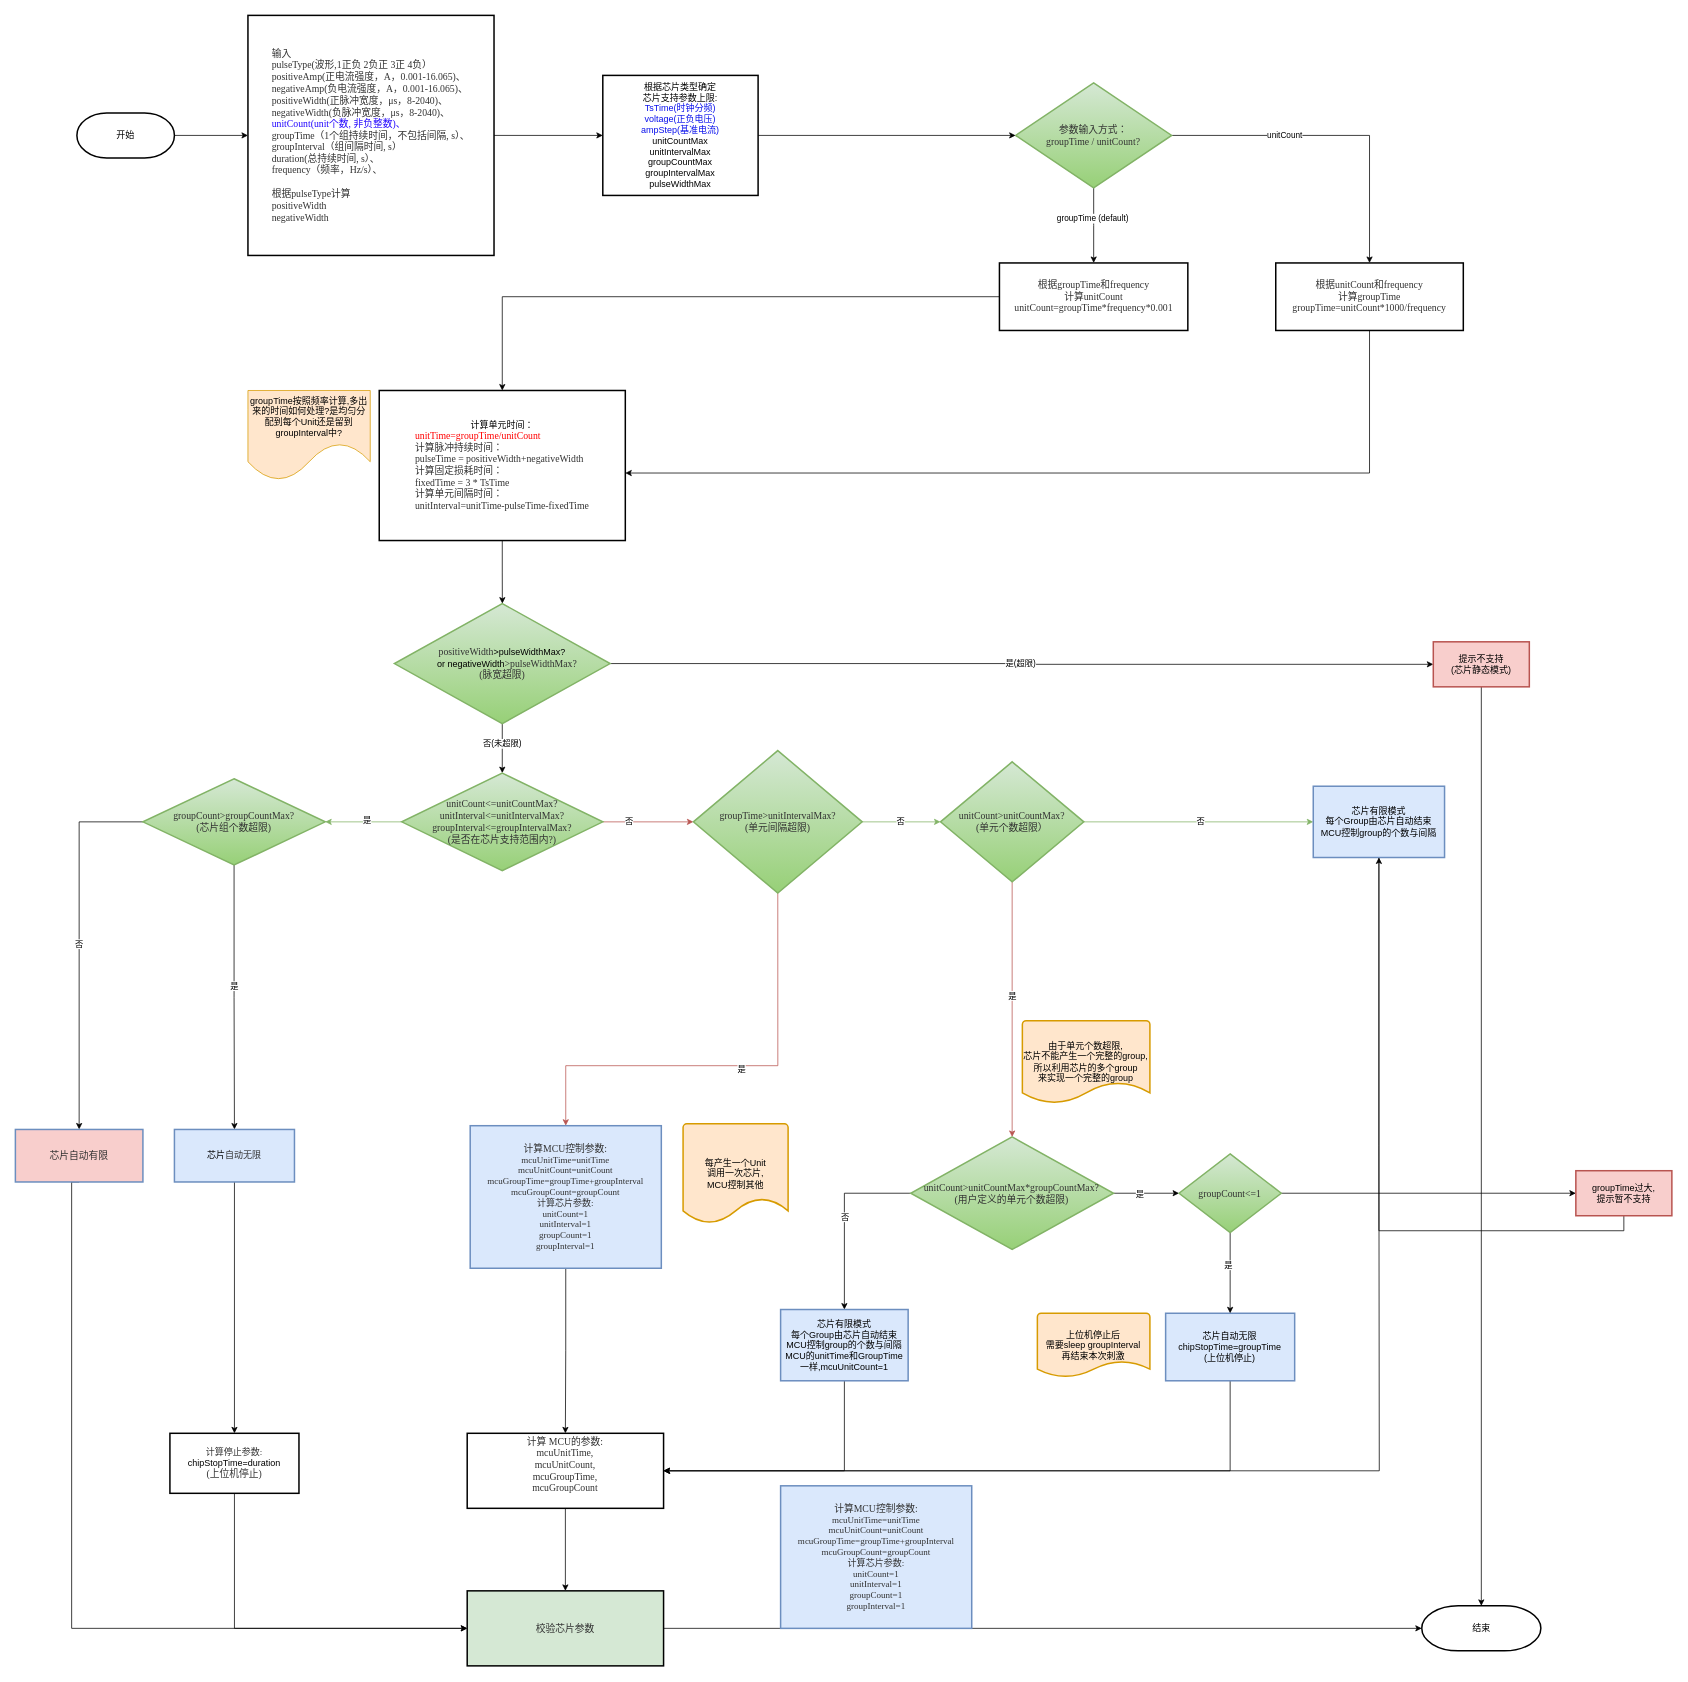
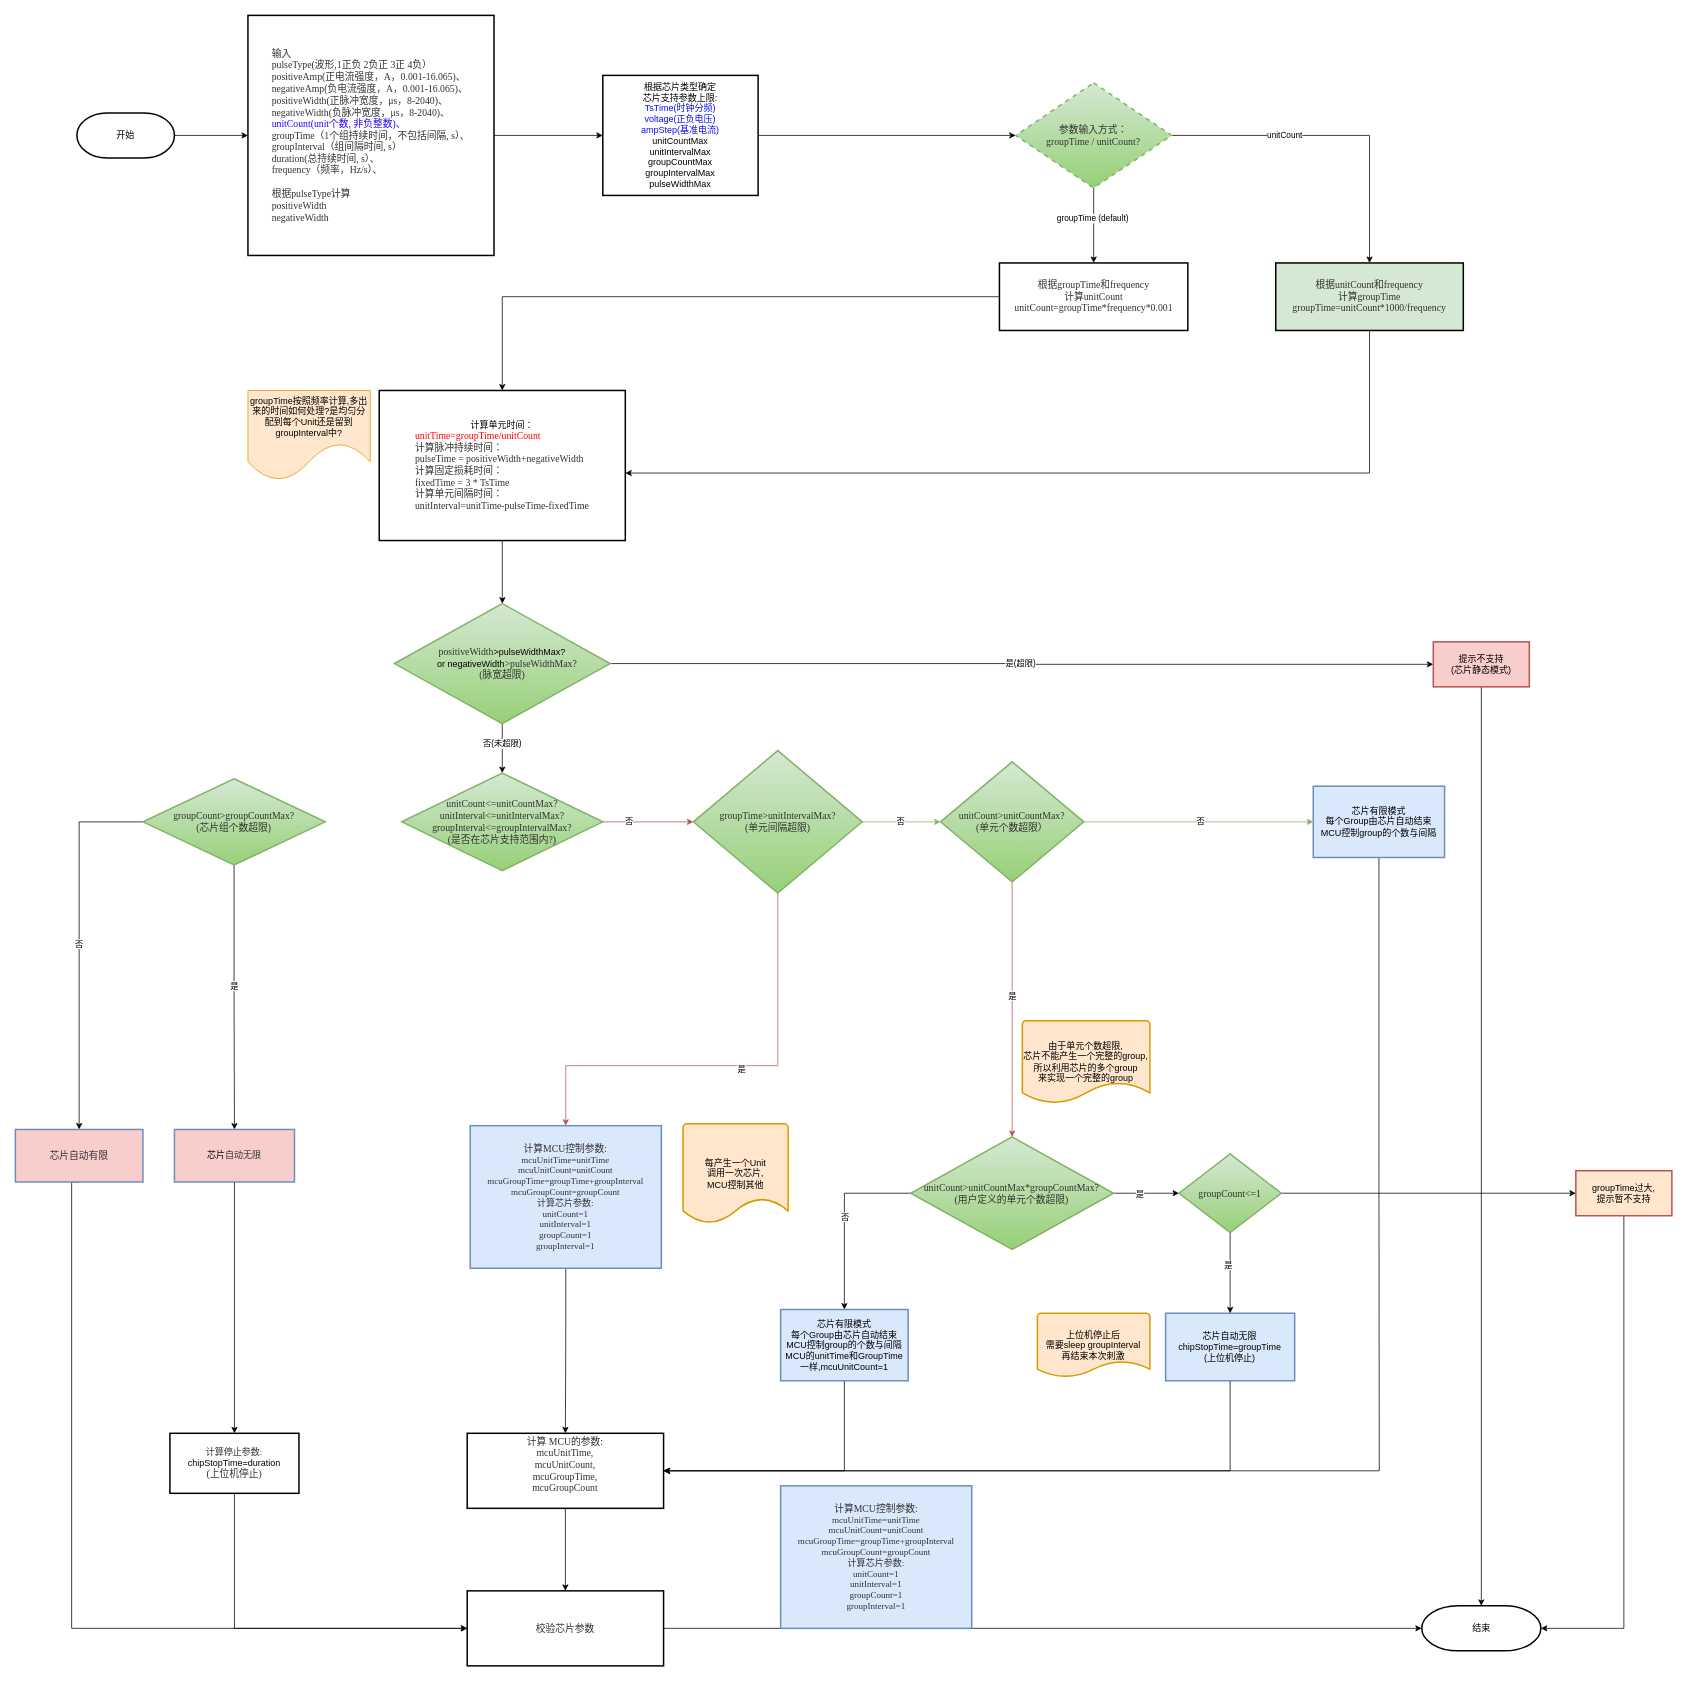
(1093, 135) -> (1093, 135)
(1369, 297) -> (1369, 297)
(367, 822) -> none
(234, 1155) -> (234, 1155)
(1623, 1193) -> (1623, 1193)
(1503, 1230) -> (1586, 1628)
(565, 1628) -> (565, 1628)
